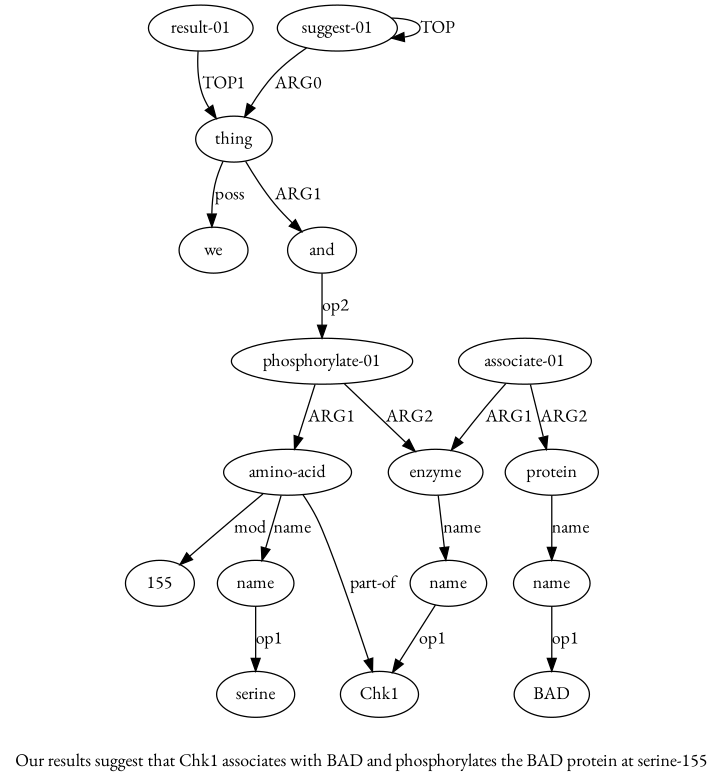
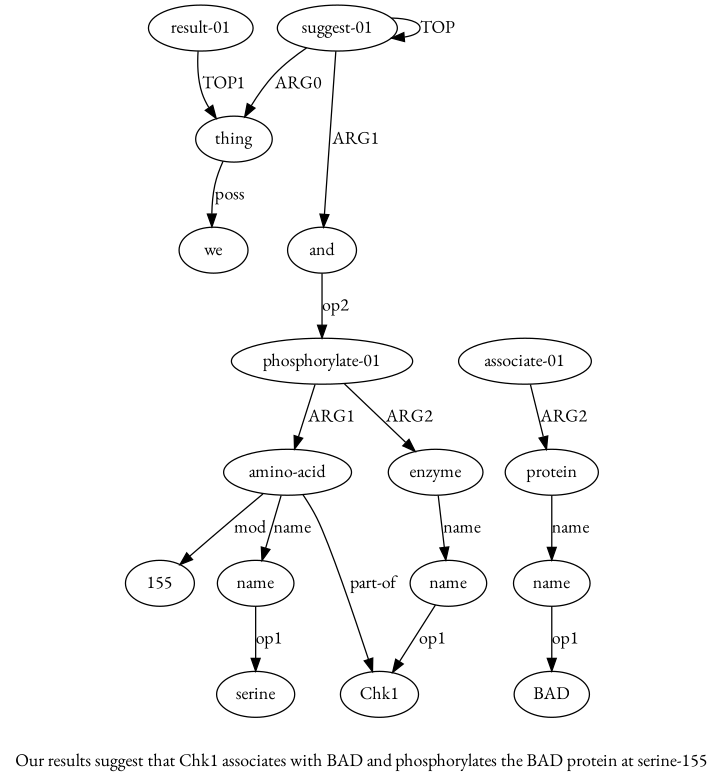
(267, 194) -> (330, 133)
(482, 411) -> none
